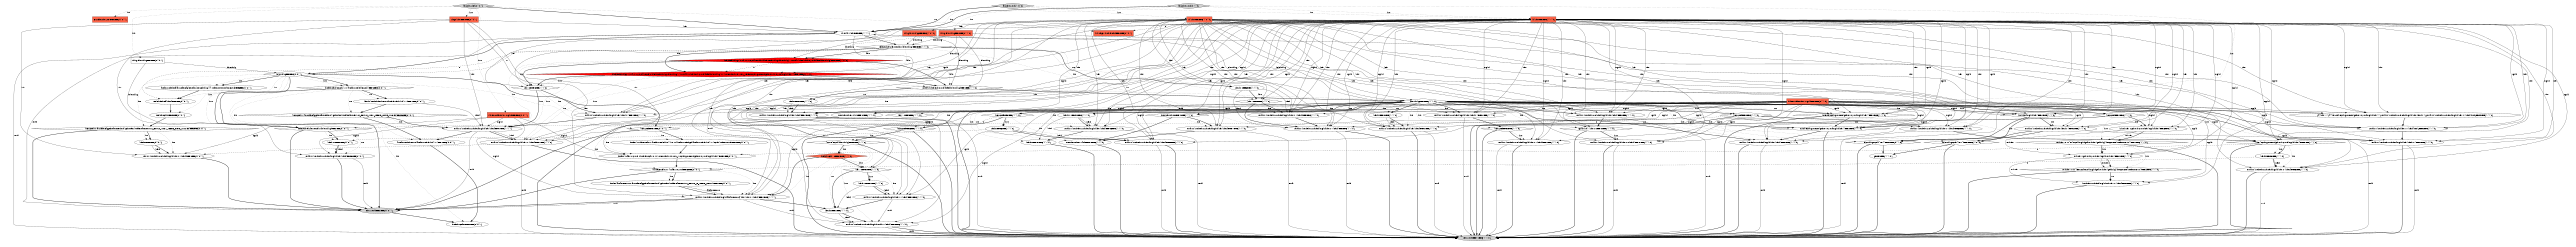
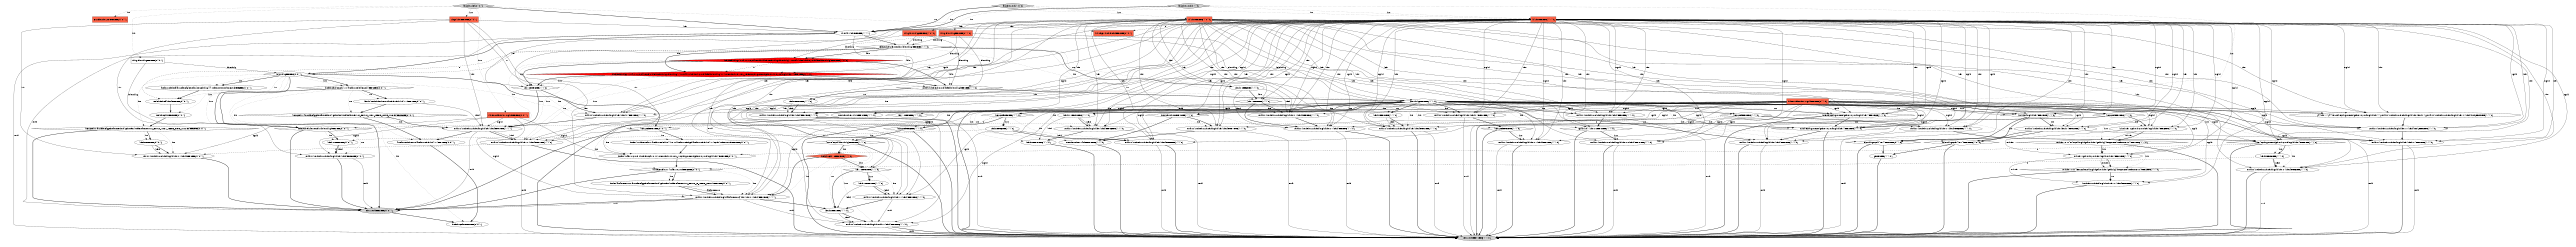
(1499, 48) -> (1170, 23)
(1471, 133) -> (1471, 133)
